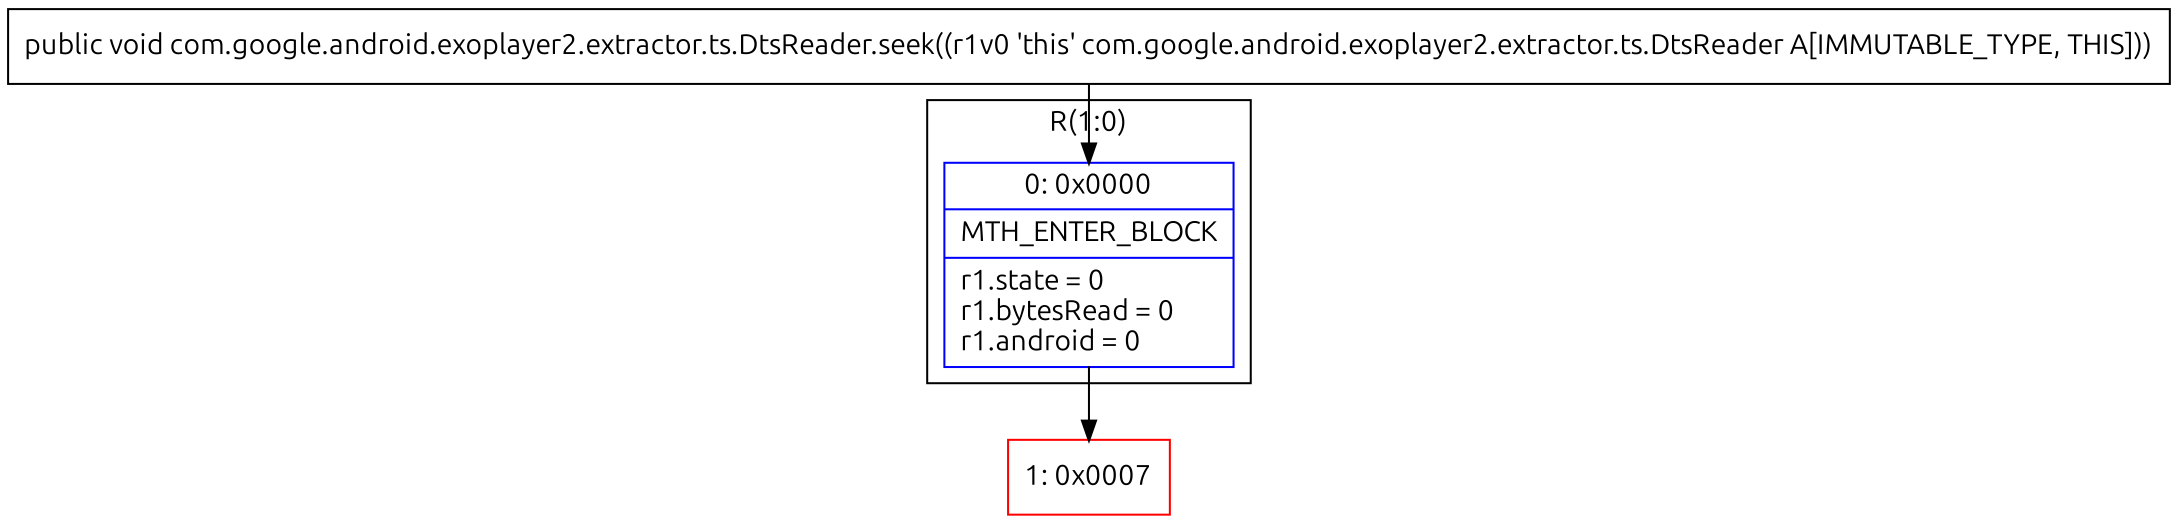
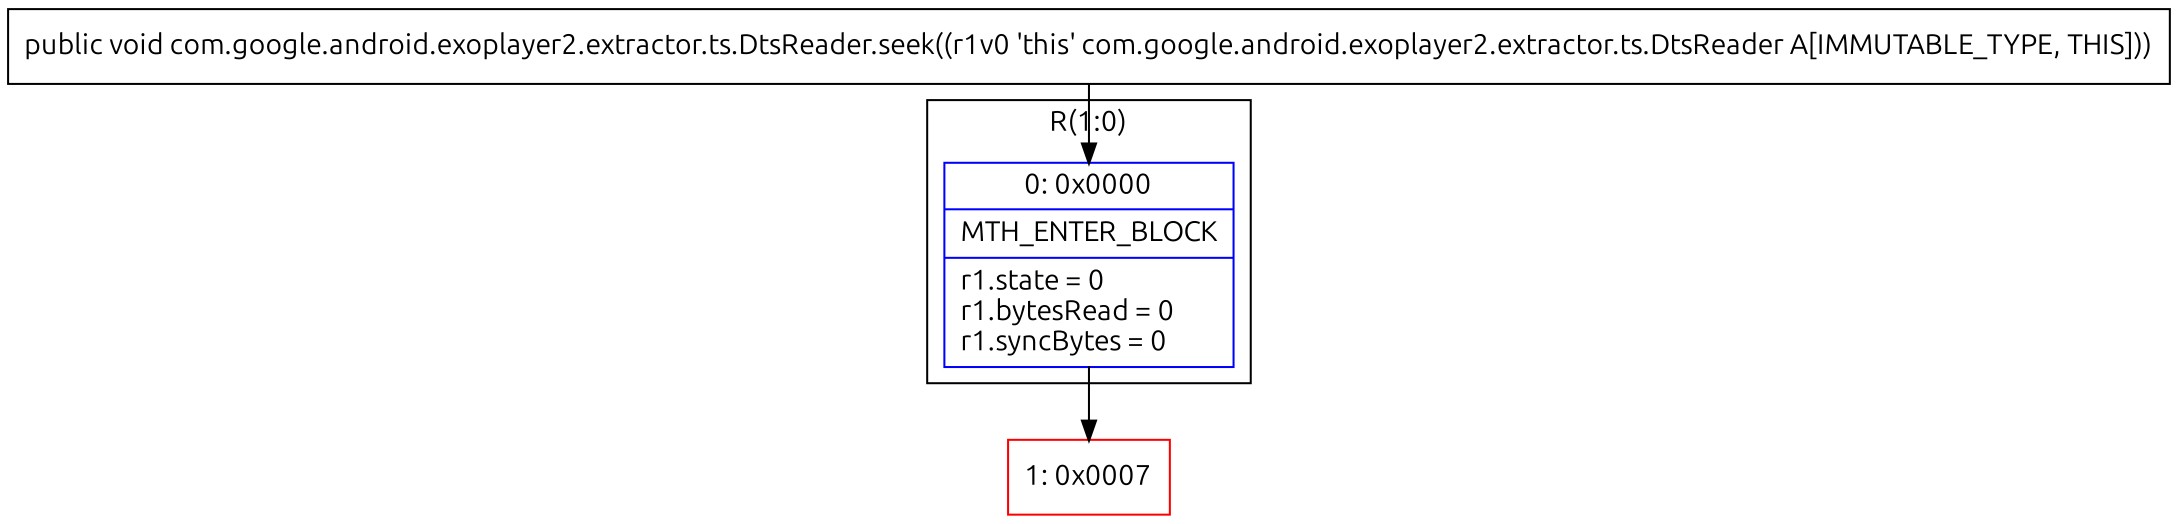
(1052, 342) -> (1065, 342)
